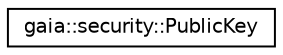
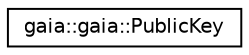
(141, 28) -> (125, 28)
